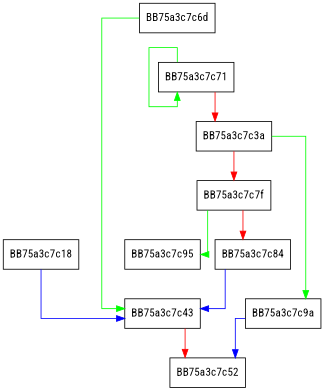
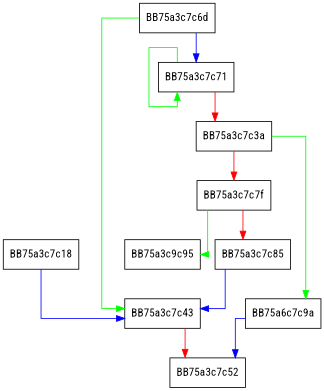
none -> (196, 43)
(163, 254) -> (163, 254)
(253, 254) -> (253, 254)
(283, 314) -> (283, 314)
